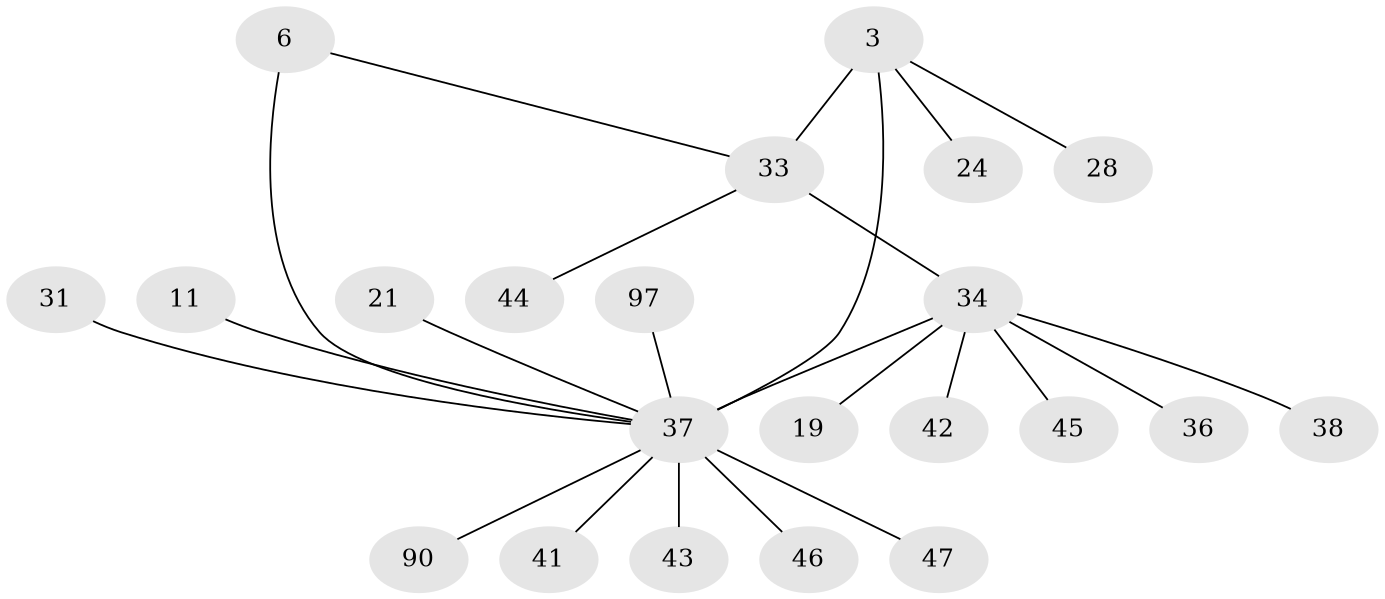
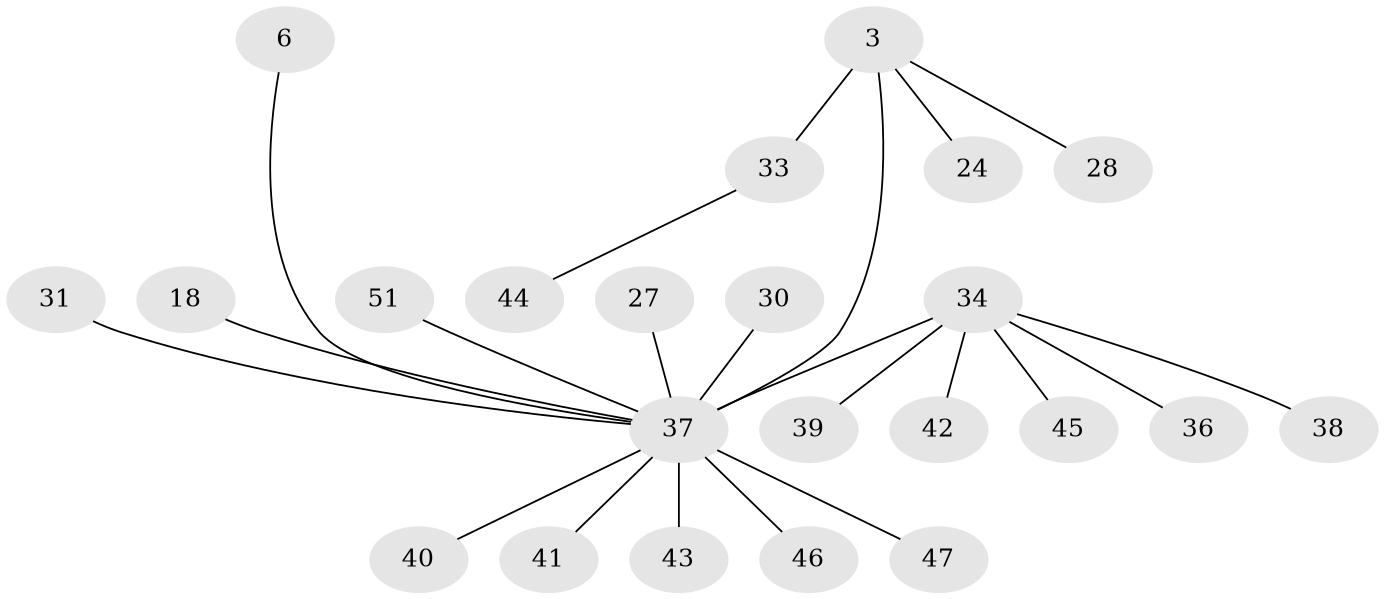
(530, 105) -> none
(864, 229) -> none
(186, 300) -> (186, 300)
(385, 300) -> (385, 300)
(645, 300) -> (645, 300)
none -> (775, 300)
(809, 430) -> (809, 430)
(419, 560) -> (419, 560)
